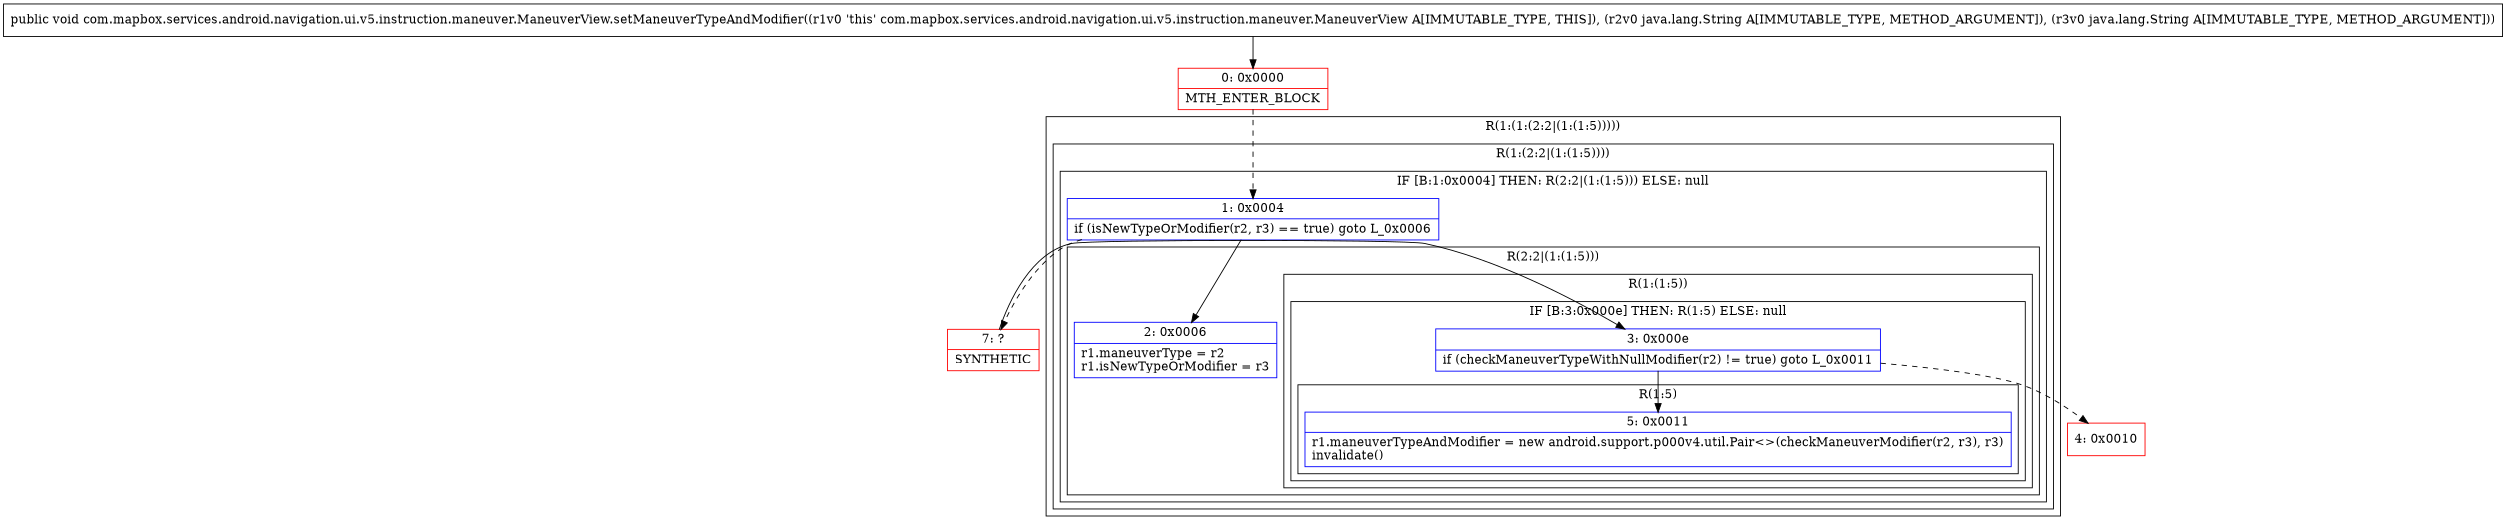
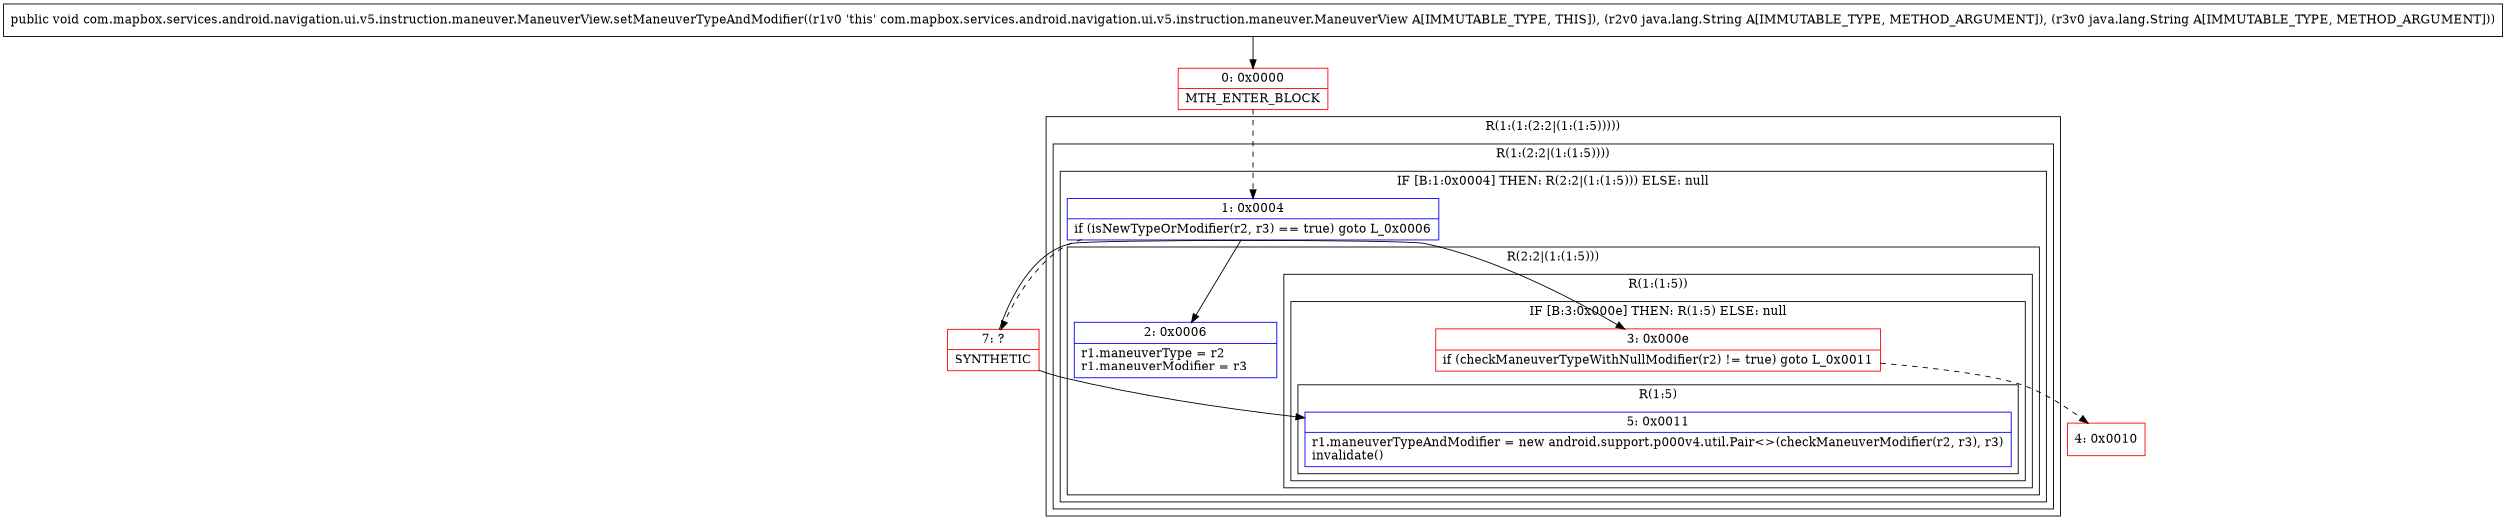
(1658, 350) -> (1658, 350)
(1176, 367) -> (1165, 367)
(1658, 390) -> (1166, 398)
